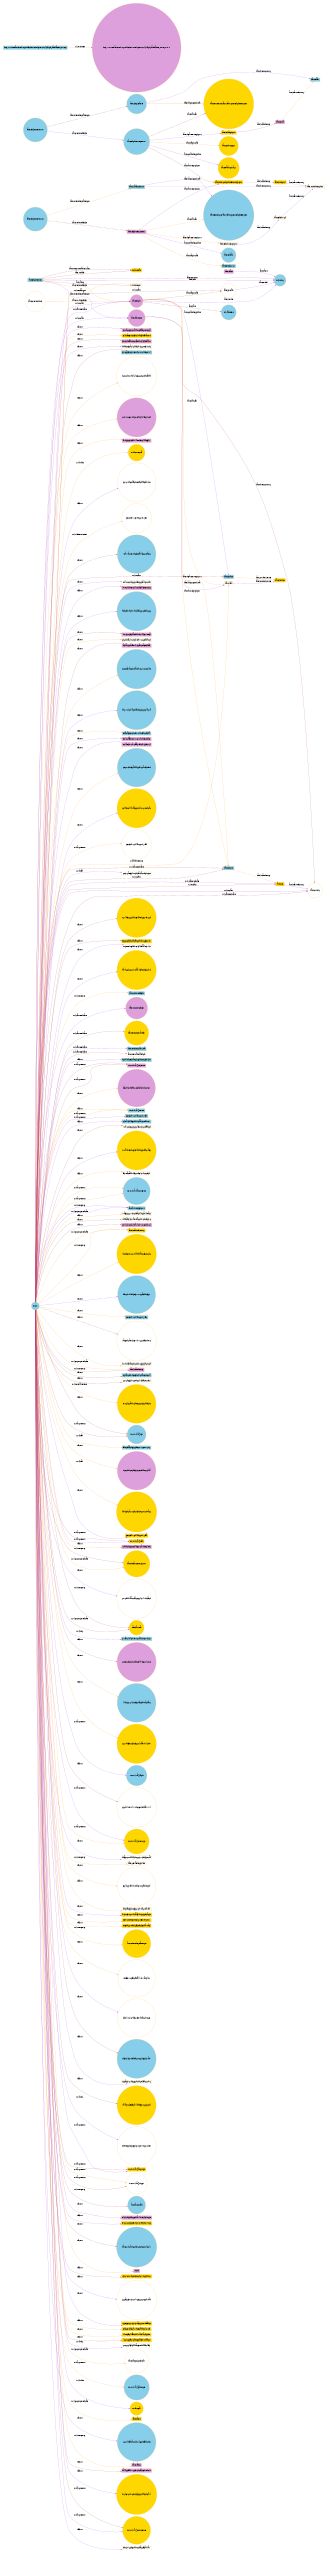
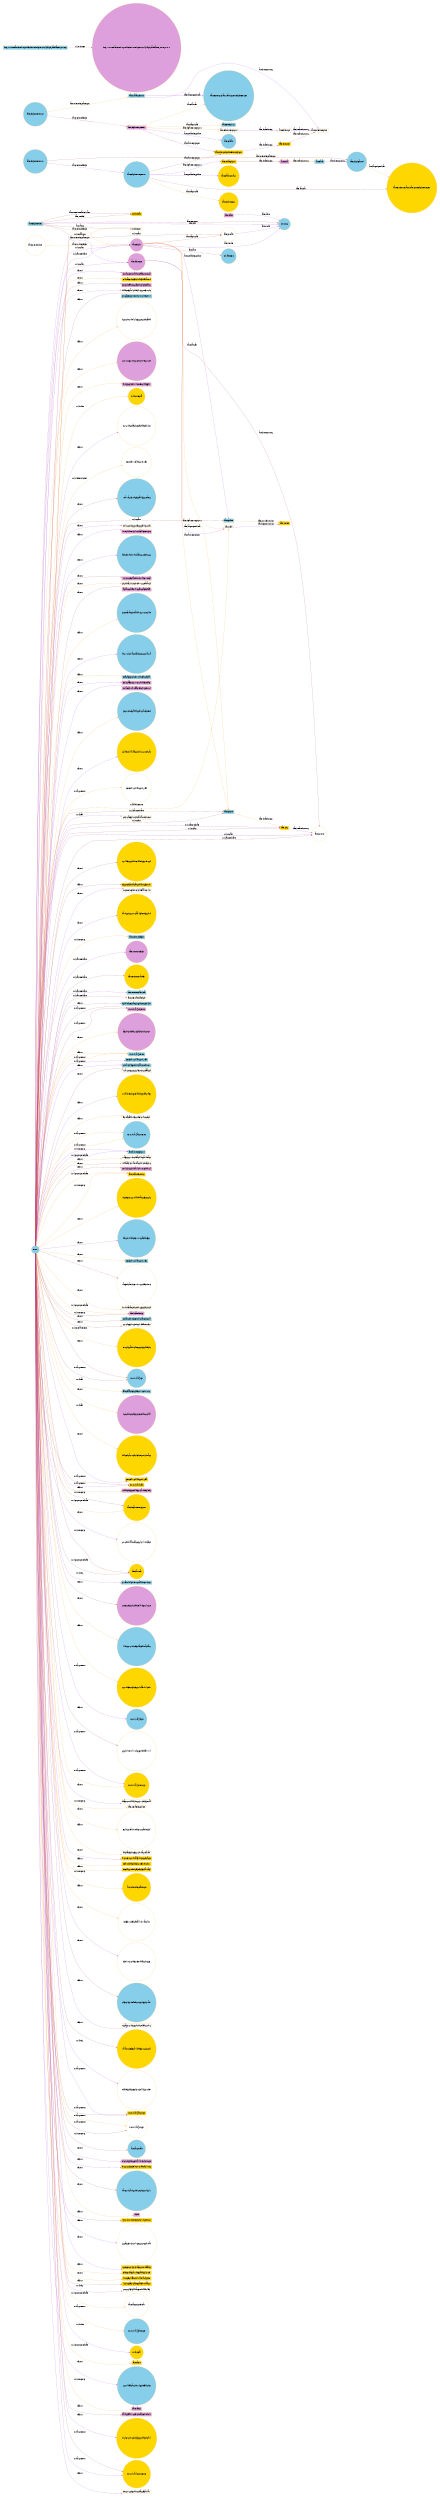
(225, 74) -> (335, 162)
